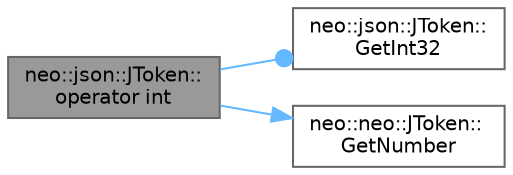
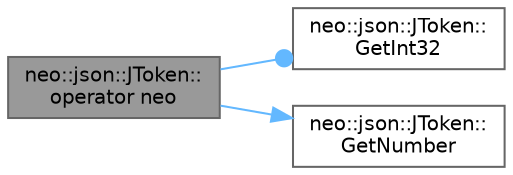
(114, 87) -> (114, 87)
(399, 136) -> (399, 136)
